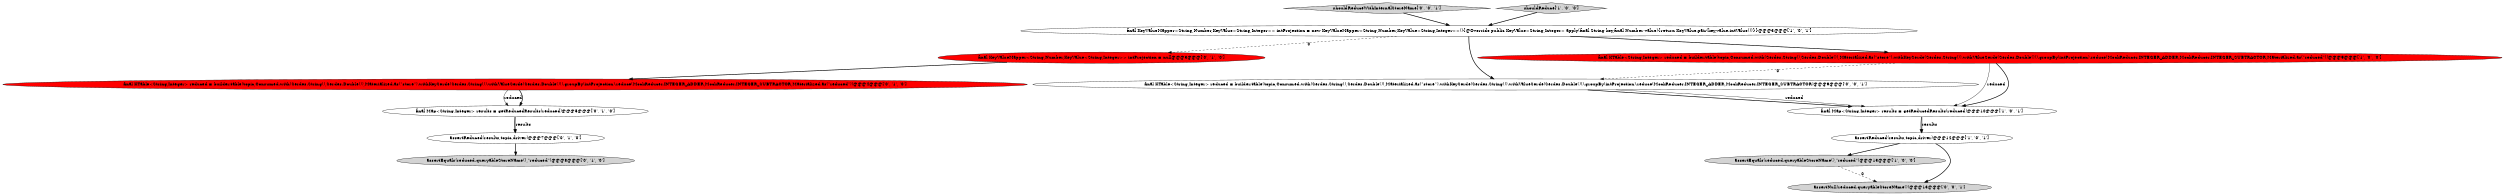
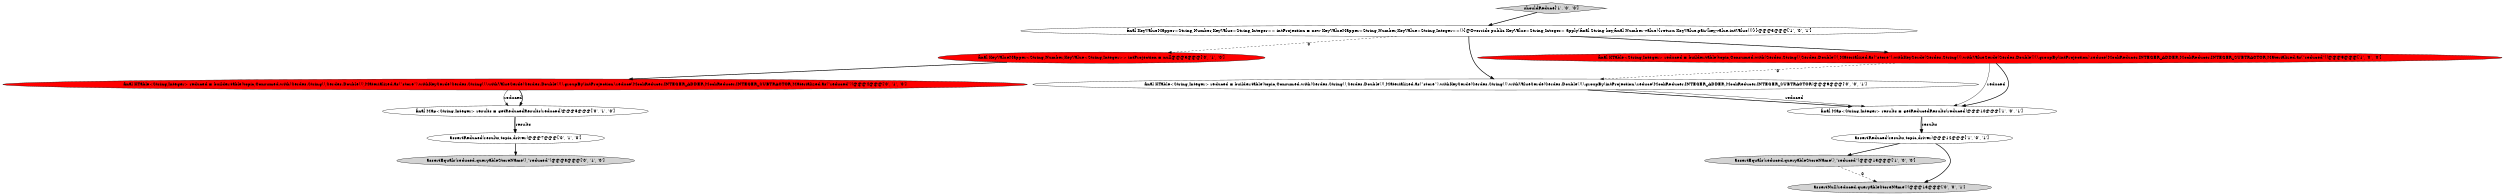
(1387, 8) -> none
